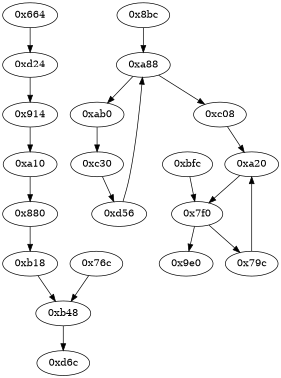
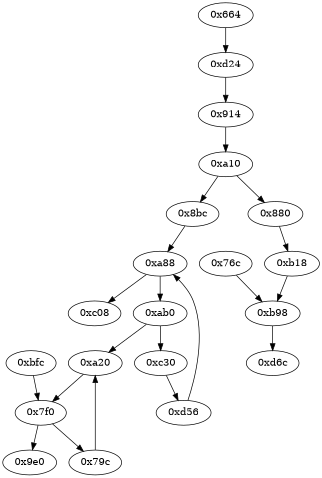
(234, 137) -> (130, 336)
none -> (211, 186)
(63, 313) -> (273, 313)
